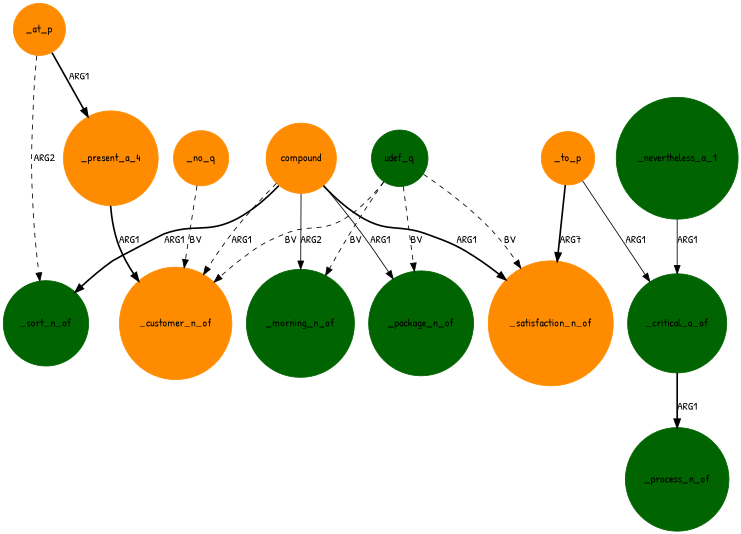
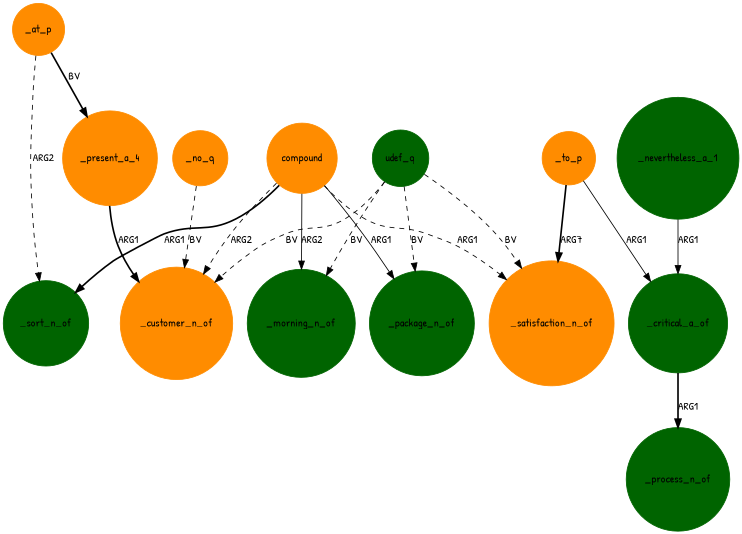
(79, 77) -> (74, 77)
(415, 231) -> (416, 231)
(242, 240) -> (242, 240)
